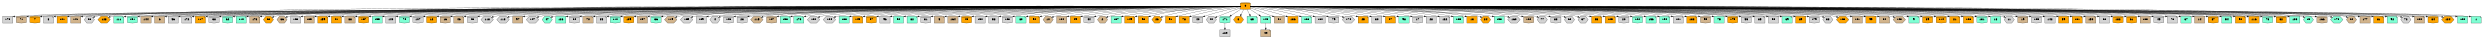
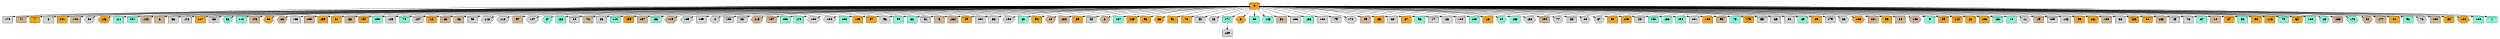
(228, 20) -> (228, 20)
(1007, 20) -> (1008, 20)
(1293, 20) -> (1295, 20)
(1486, 20) -> (1501, 20)
(2476, 20) -> (2492, 20)
(1266, 26) -> (1309, 8)
